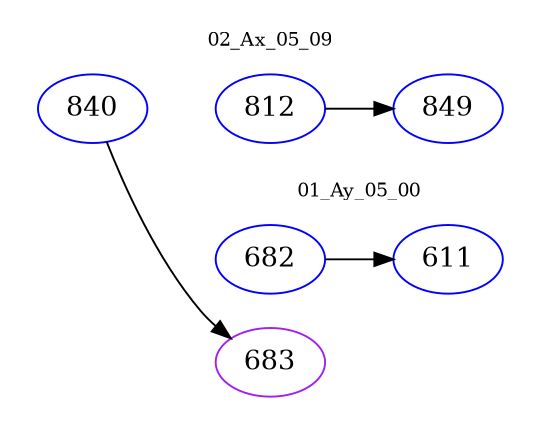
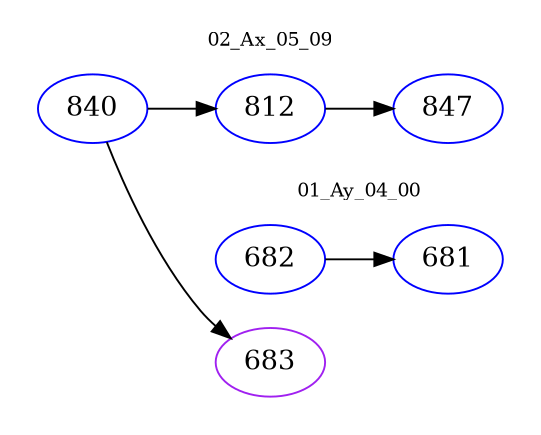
none -> (172, 109)
(448, 109) -> (448, 109)
(359, 192) -> (359, 192)
(448, 259) -> (448, 259)
